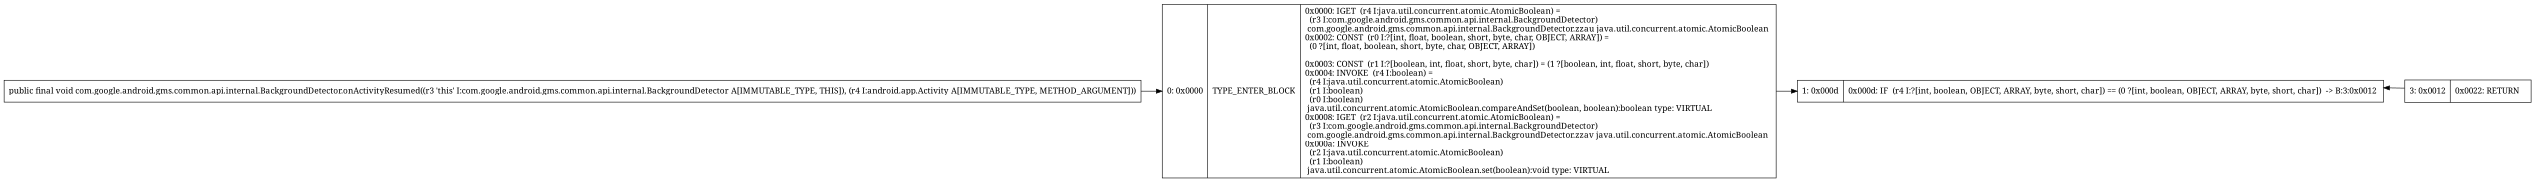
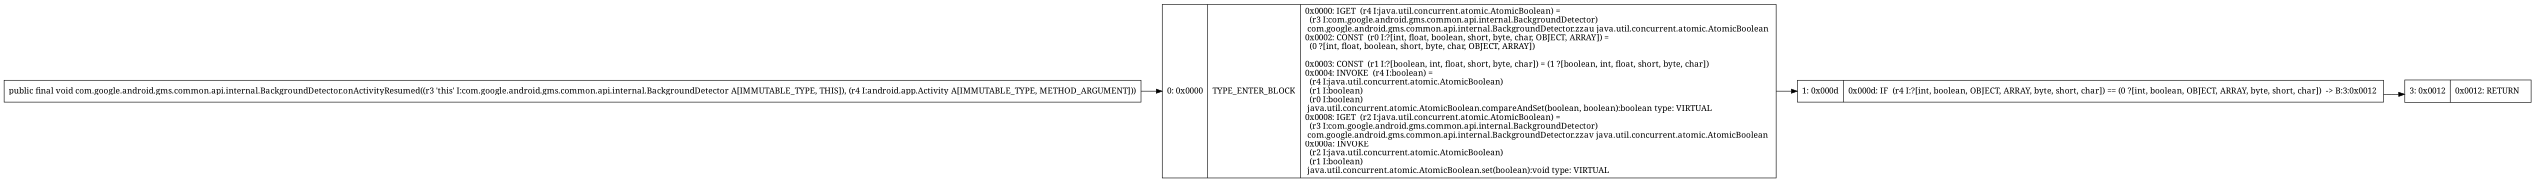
(2397, 88) -> (2391, 94)
(2491, 91) -> (2491, 91)
